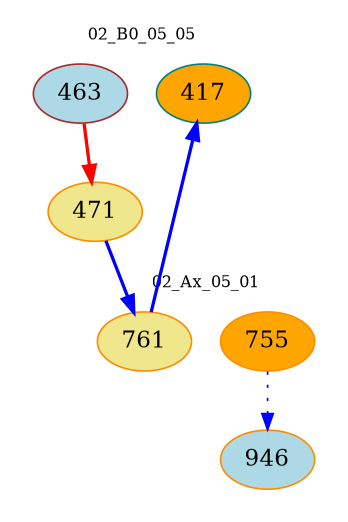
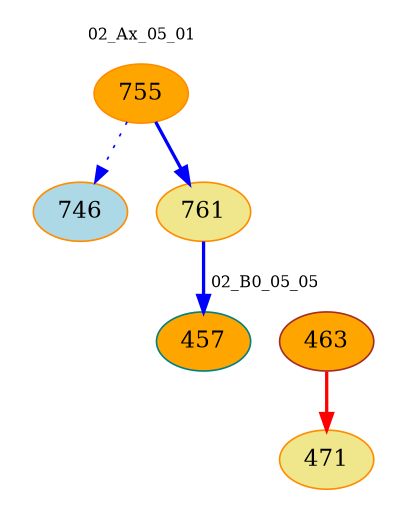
(80, 94) -> (327, 341)
(204, 94) -> (204, 341)
(121, 279) -> (168, 145)
(268, 460) -> (80, 212)
